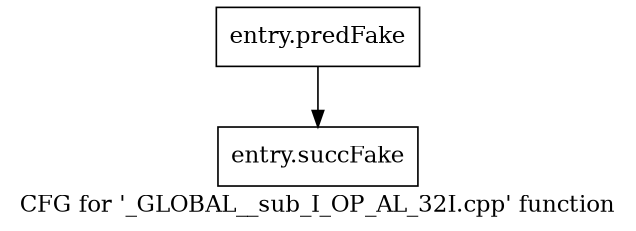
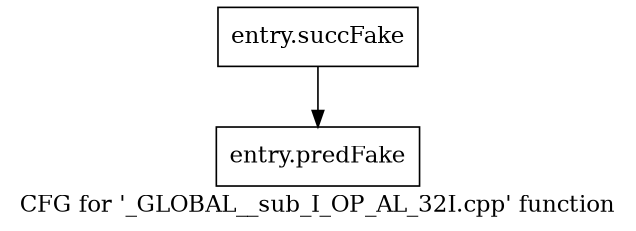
(318, 89) -> (318, 89)
